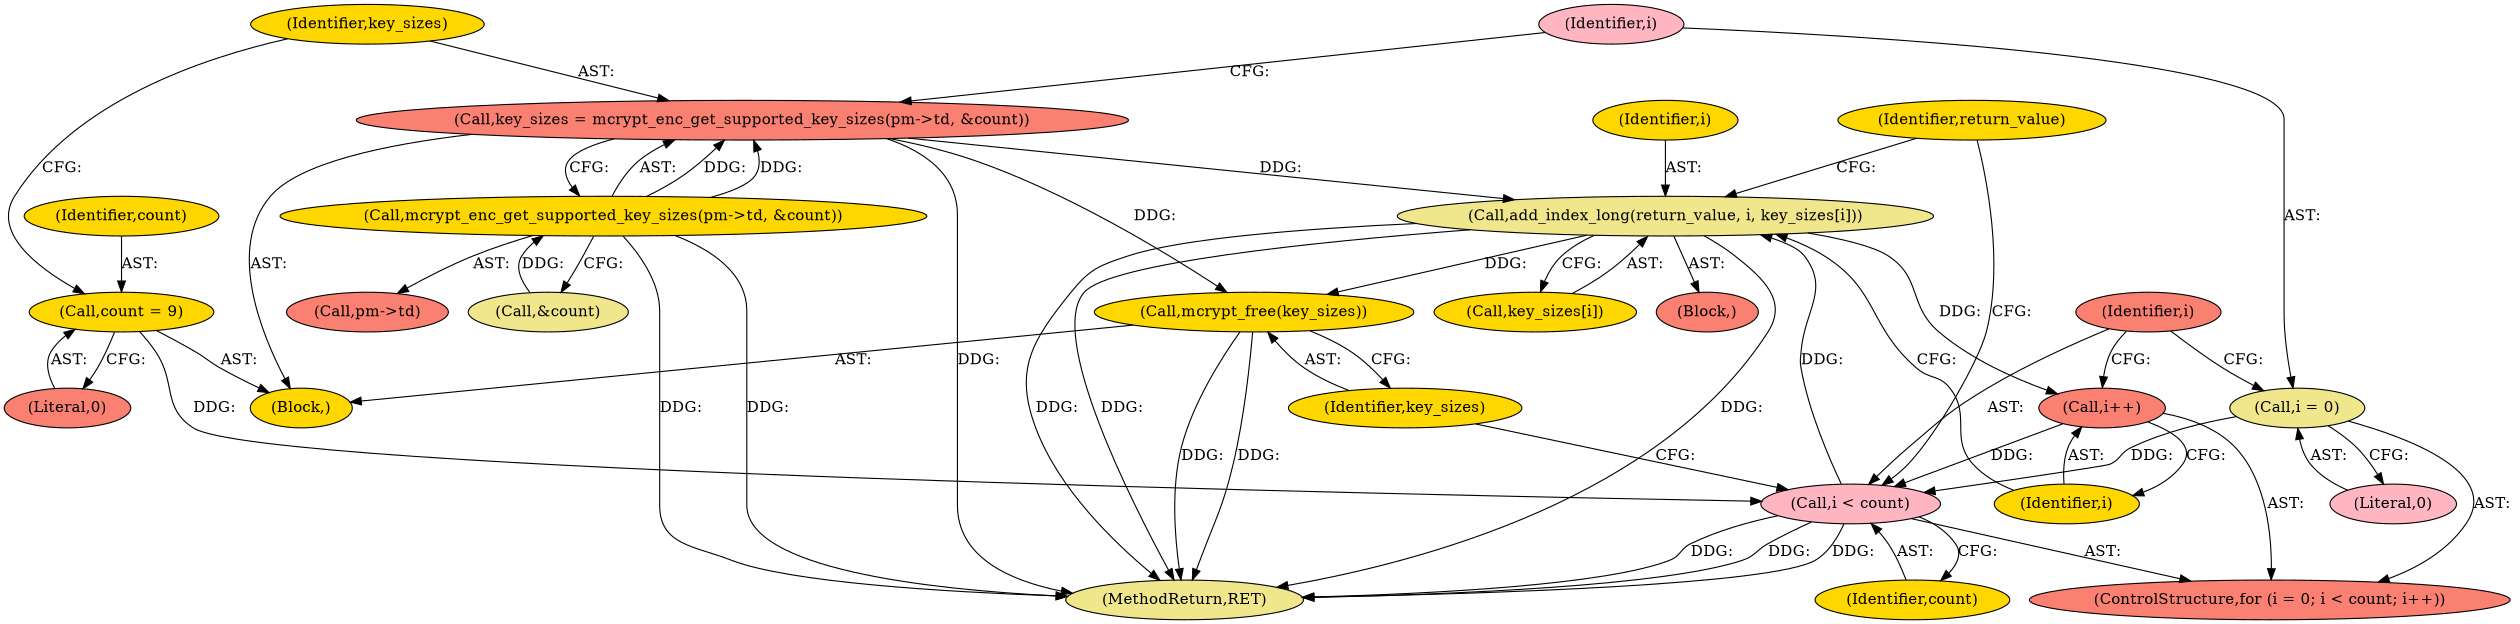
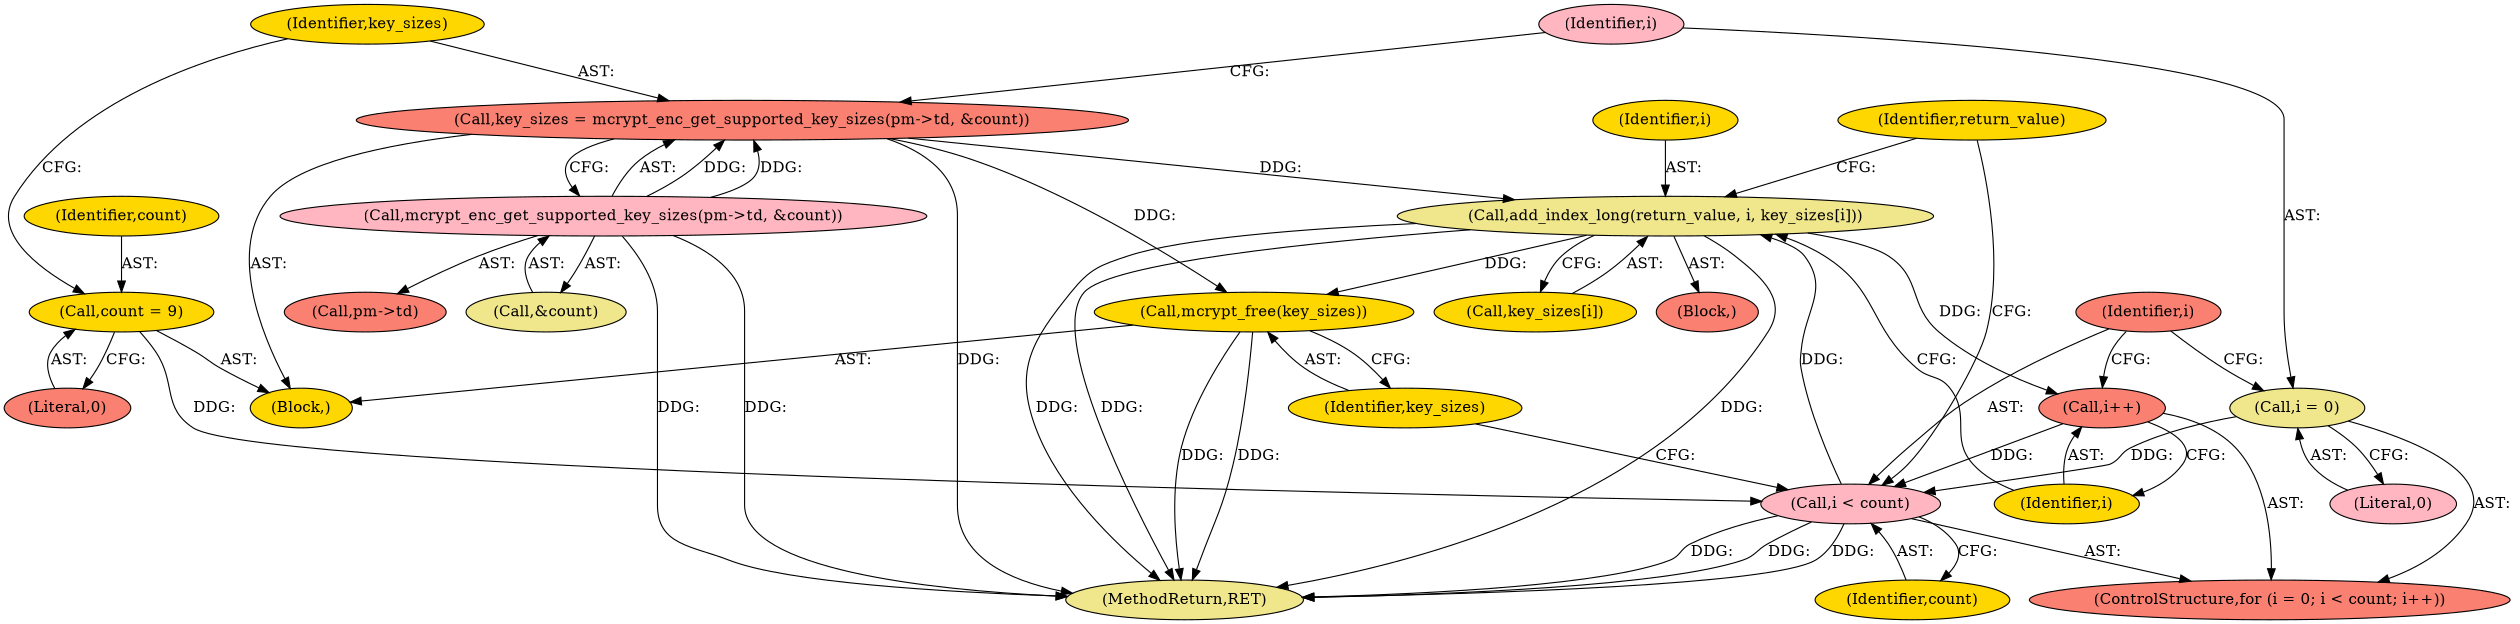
(603, 216) -> (603, 216)
(546, 264) -> (549, 264)
(606, 264) -> (606, 264)
